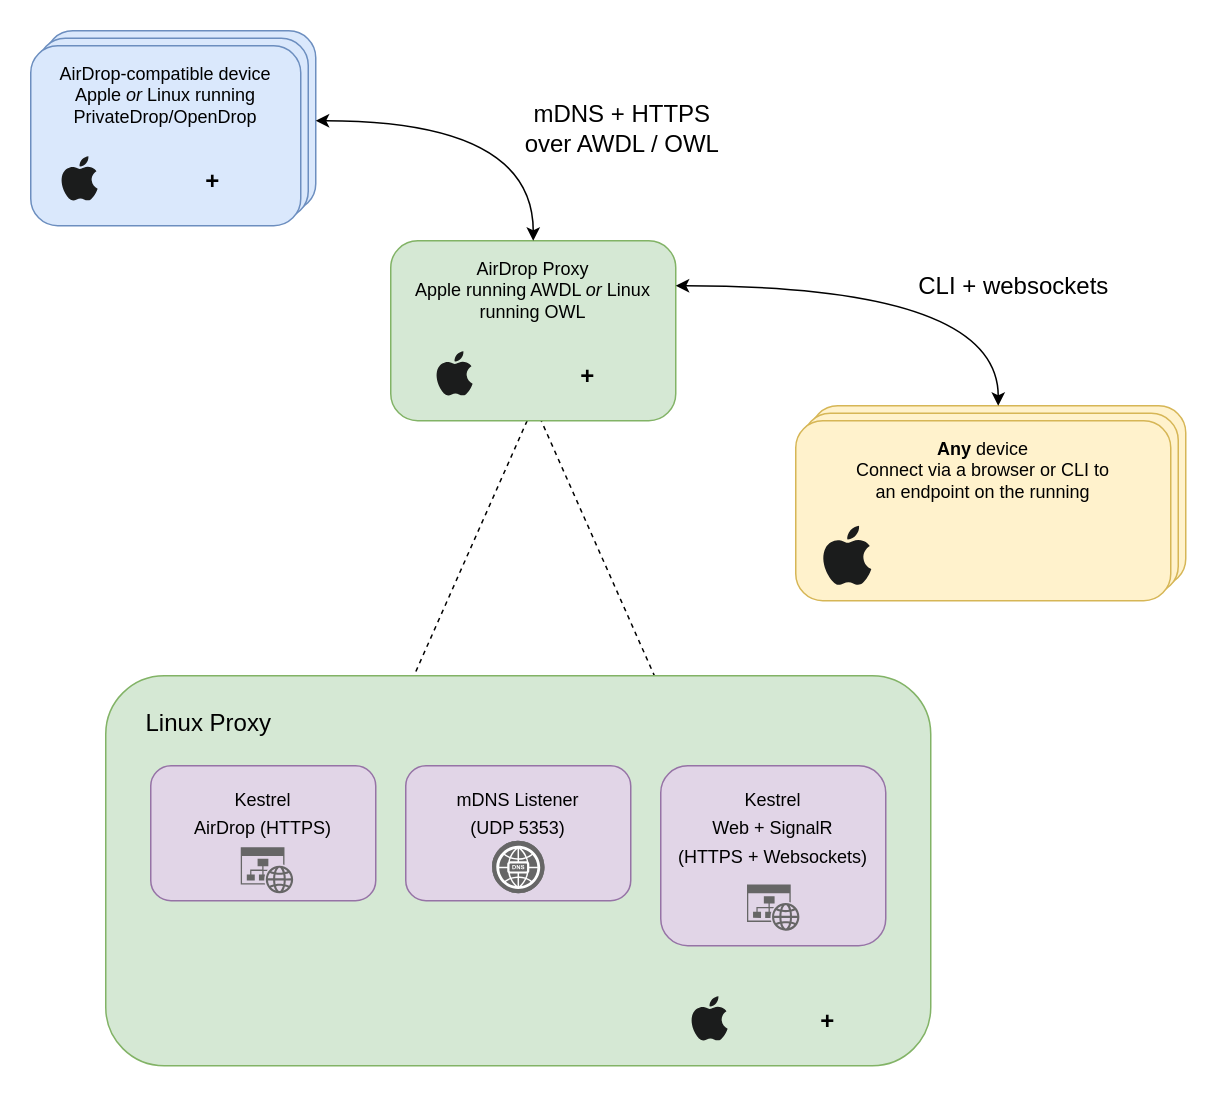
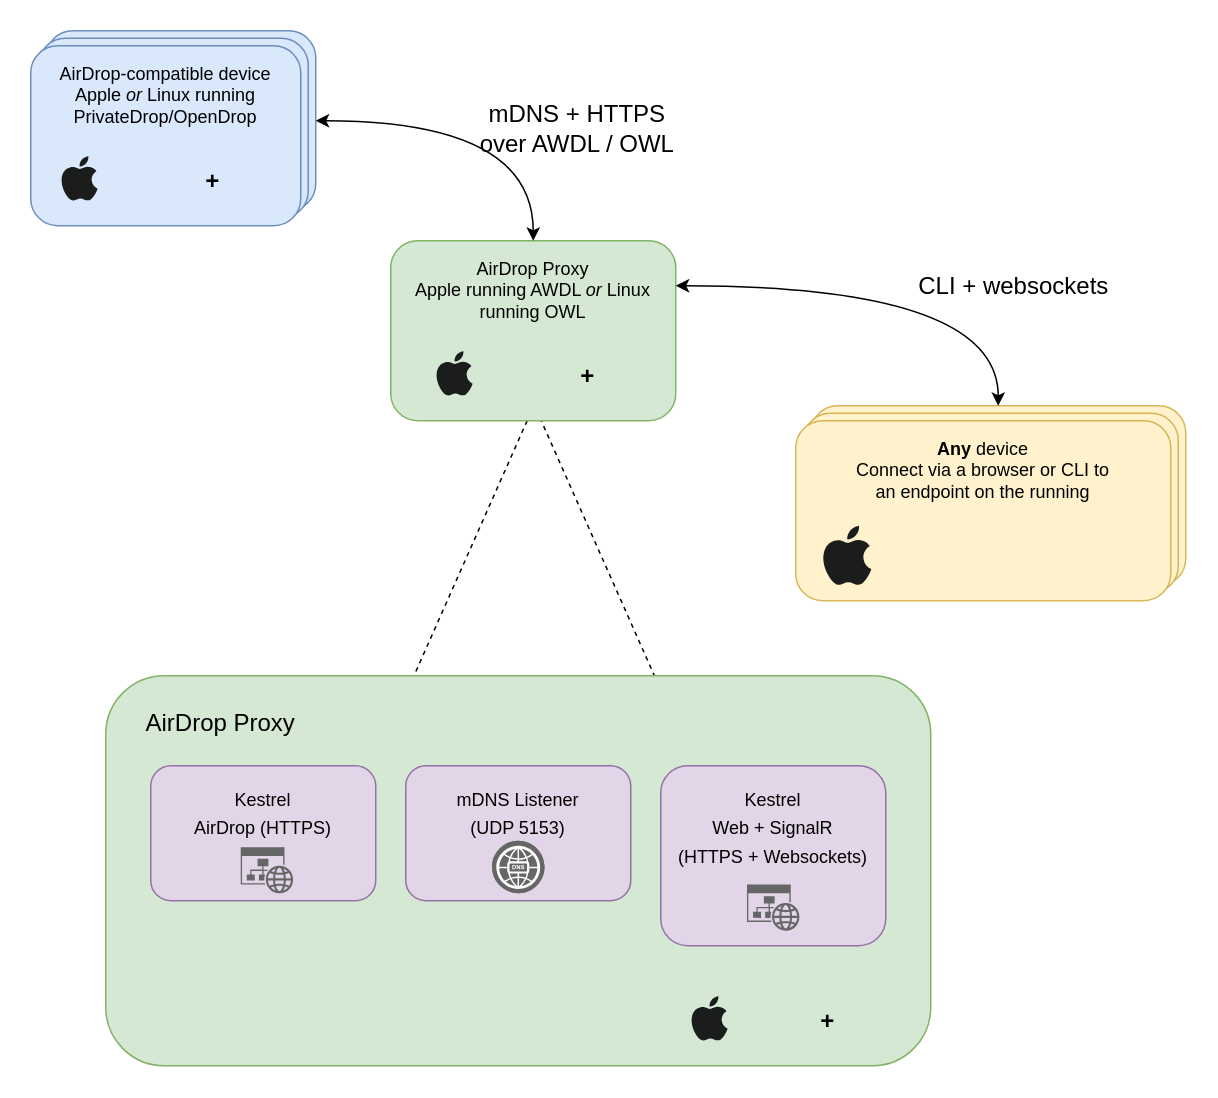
(622, 128) -> (577, 128)
(214, 723) -> (227, 723)
(518, 813) -> (518, 813)
